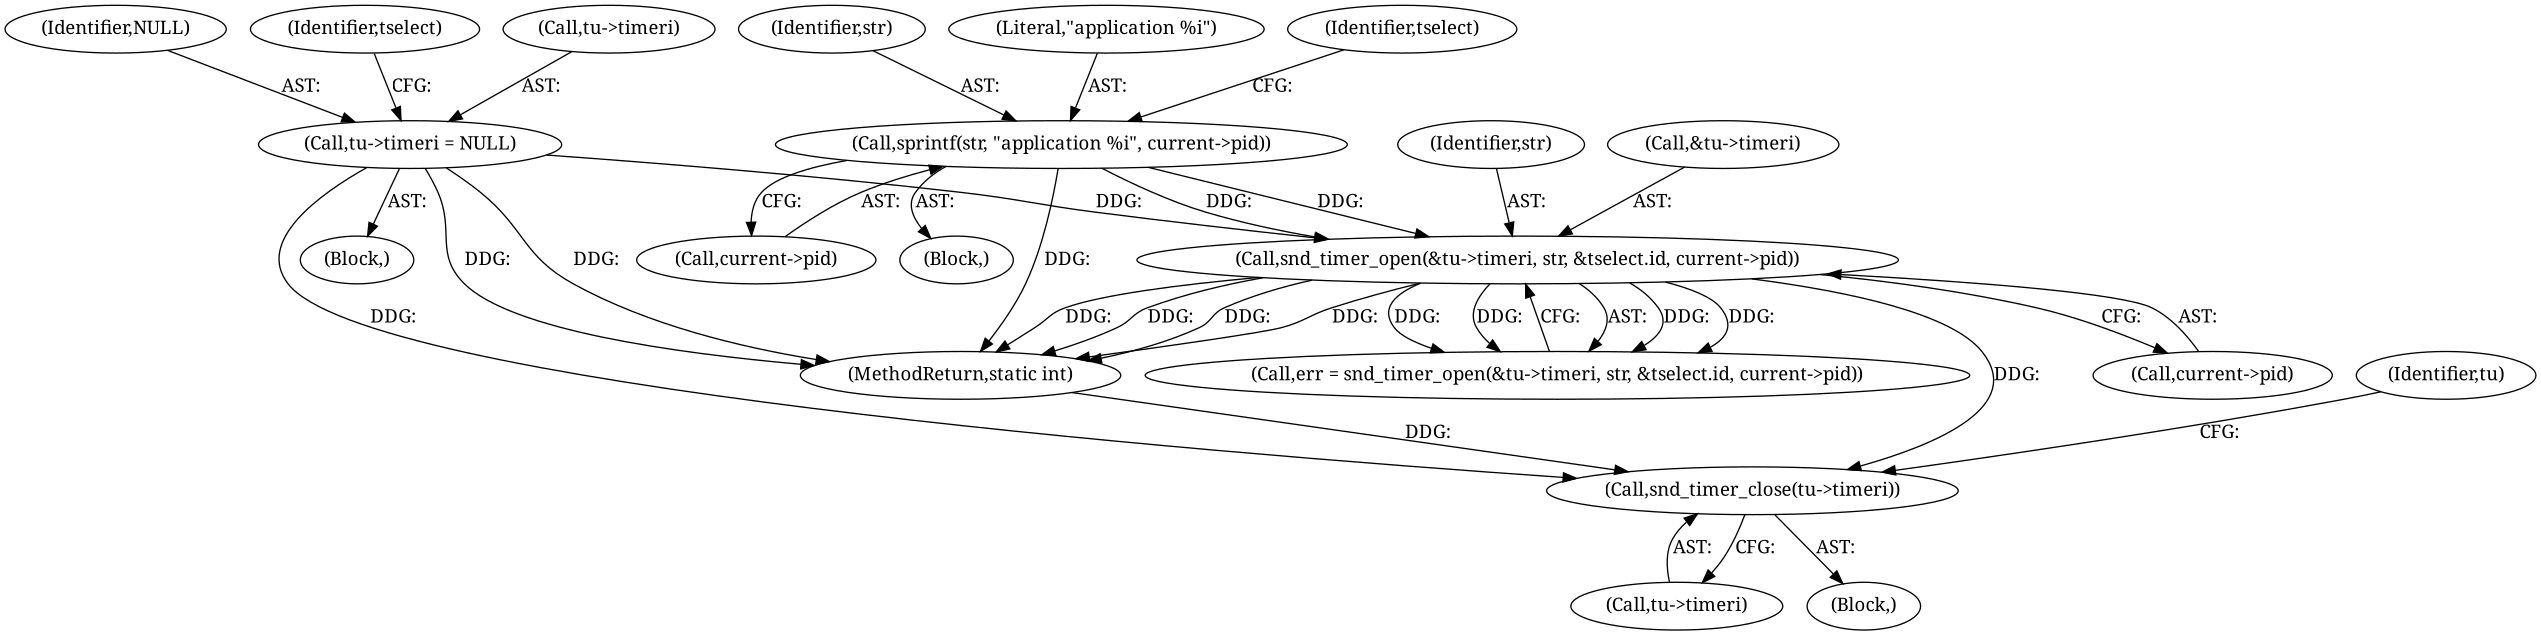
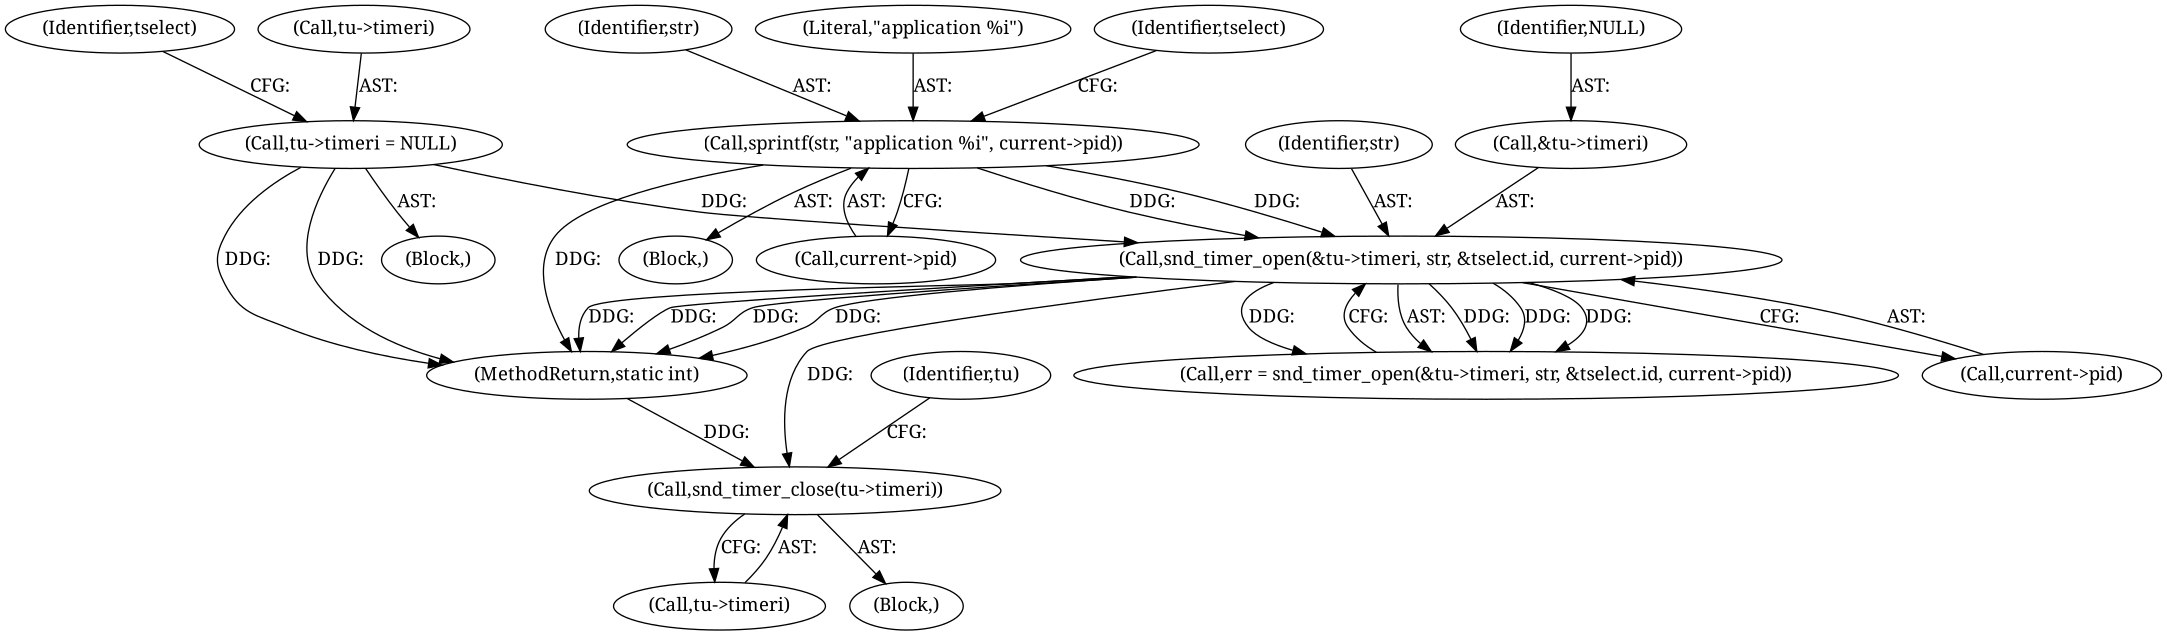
(255, 84) -> (1571, 80)
(839, 411) -> none
